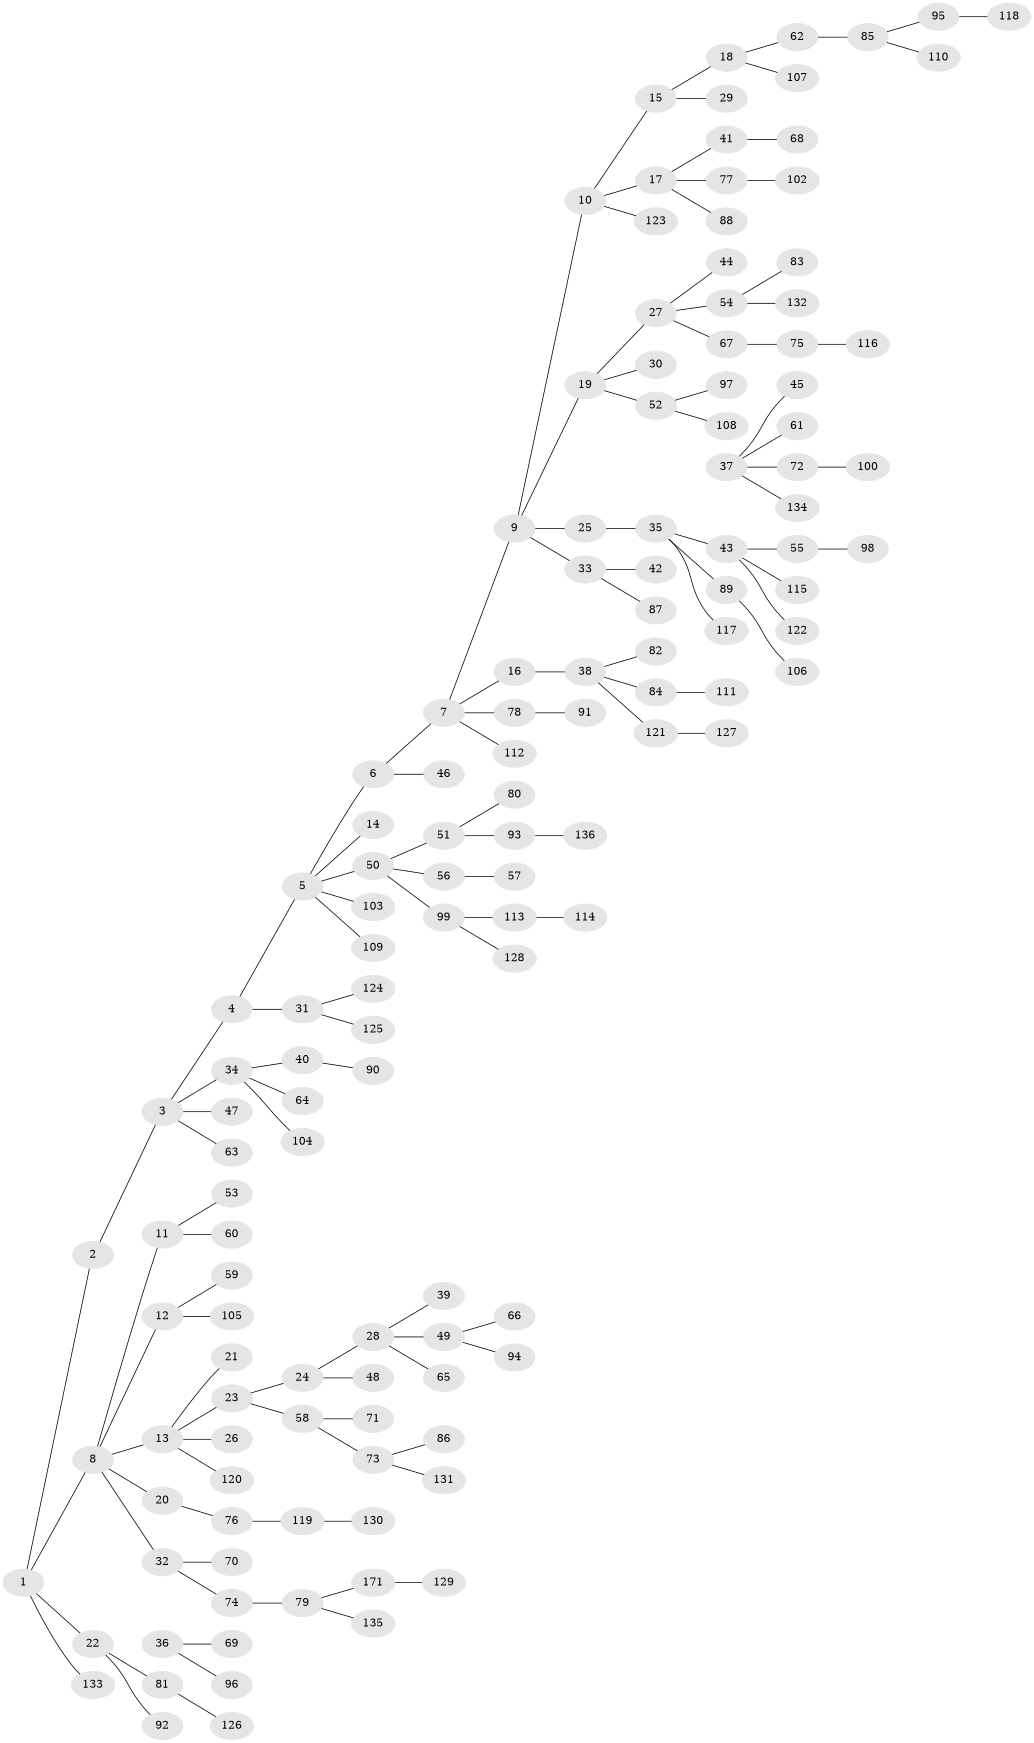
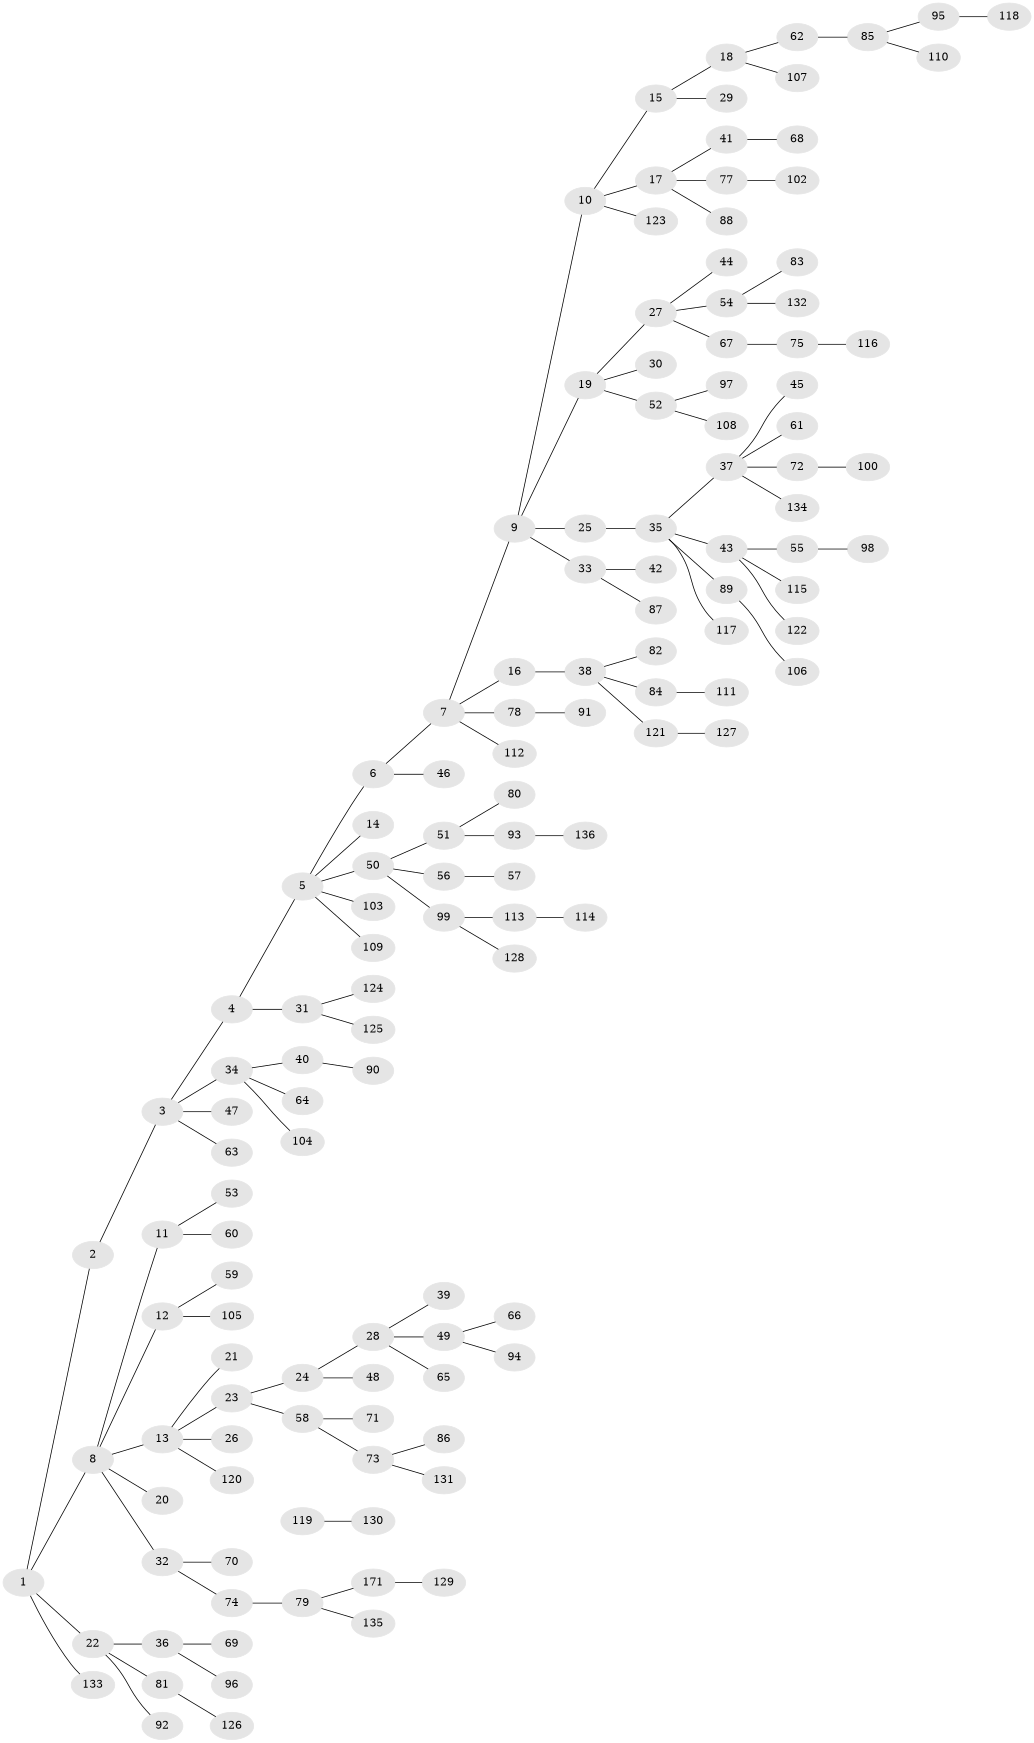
none -> (691, 498)
(232, 1521) -> none
none -> (128, 1644)
